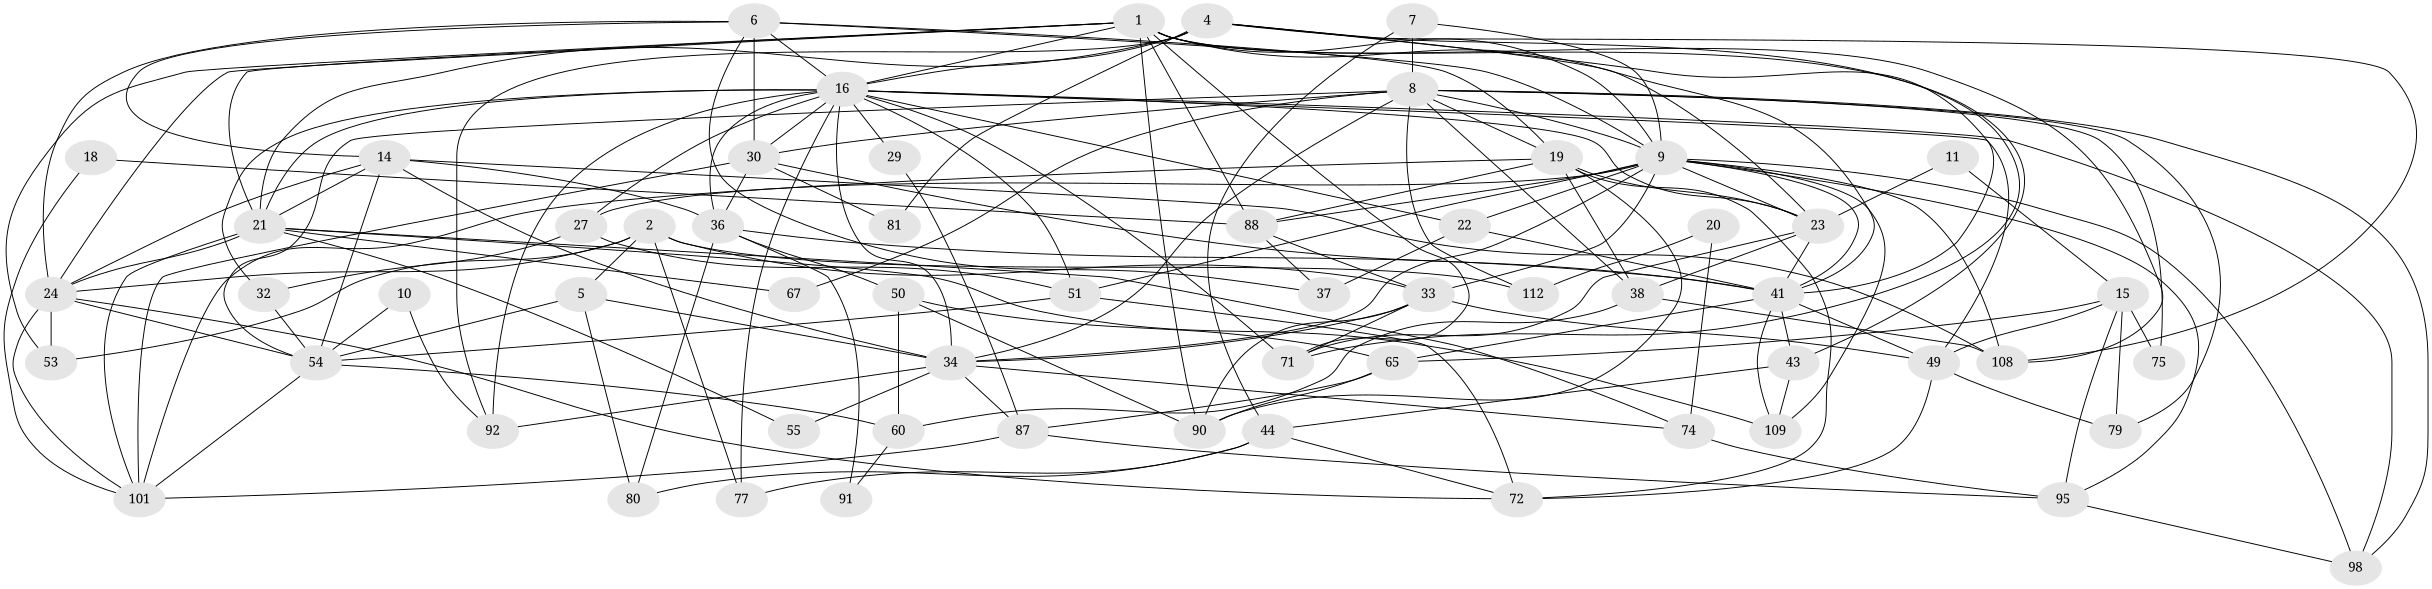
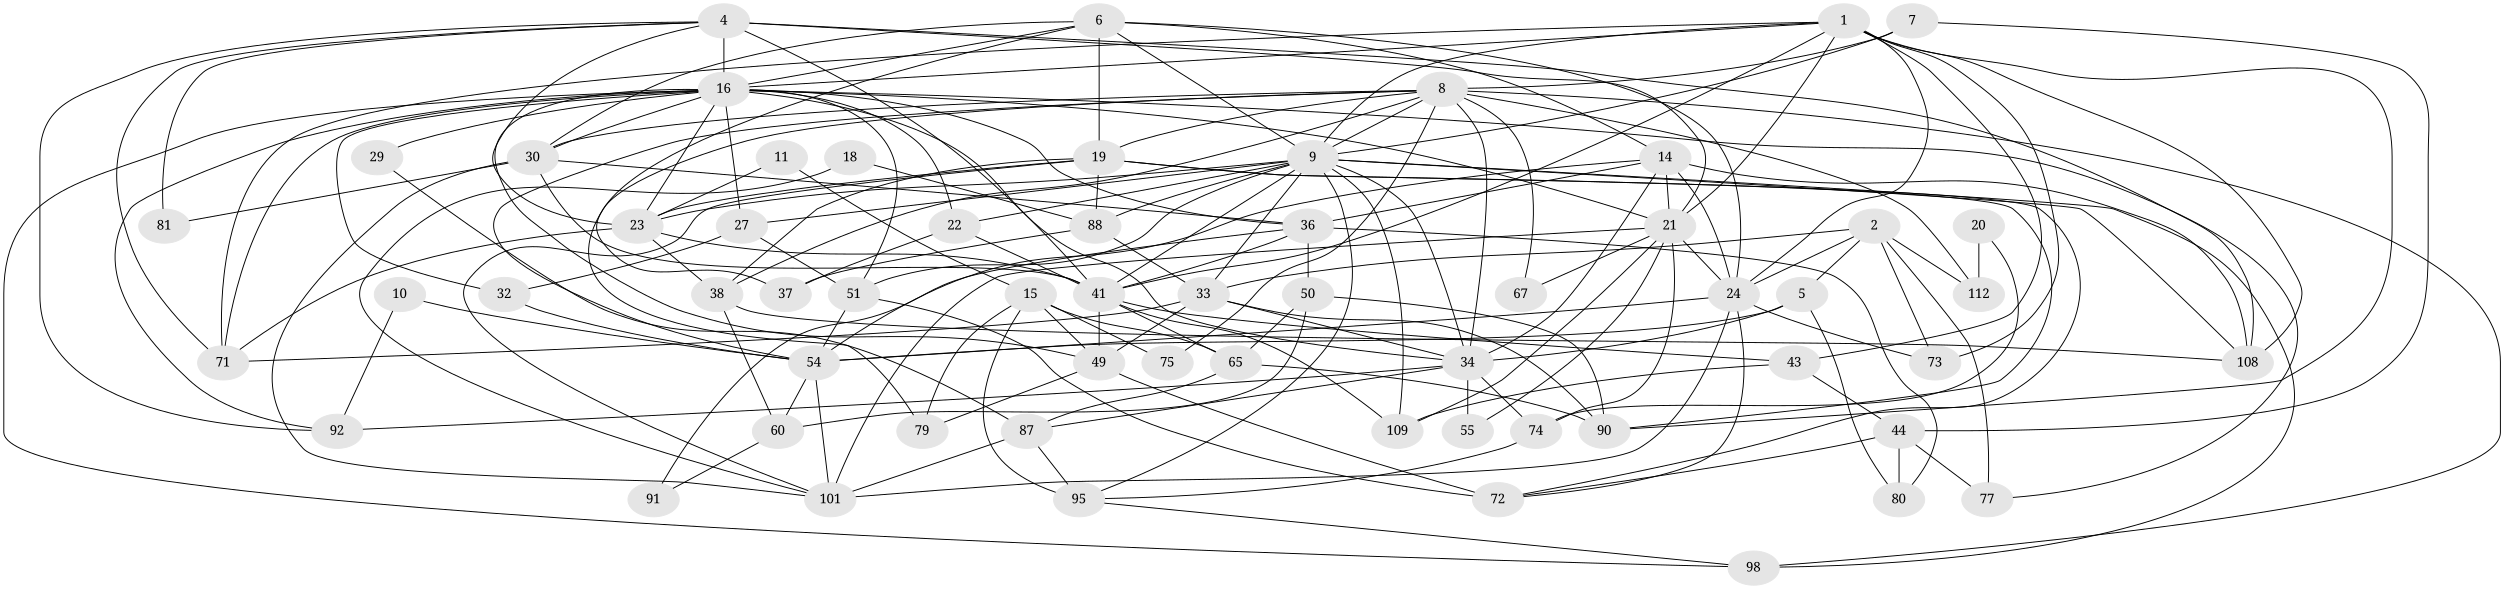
(1198, 128) -> none
(51, 363) -> (1935, 363)
